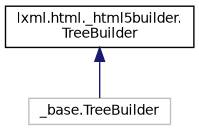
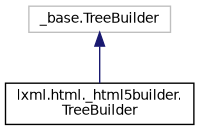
(100, 80) -> (100, 65)
